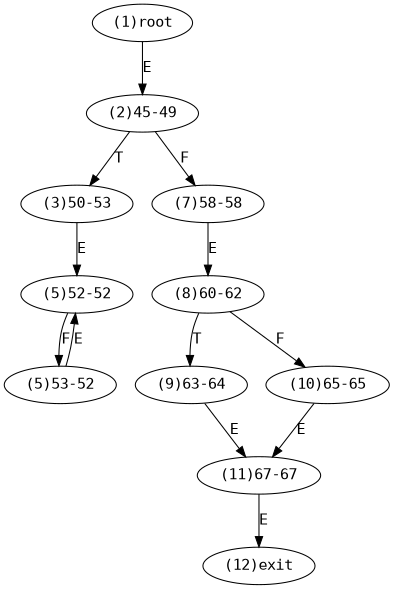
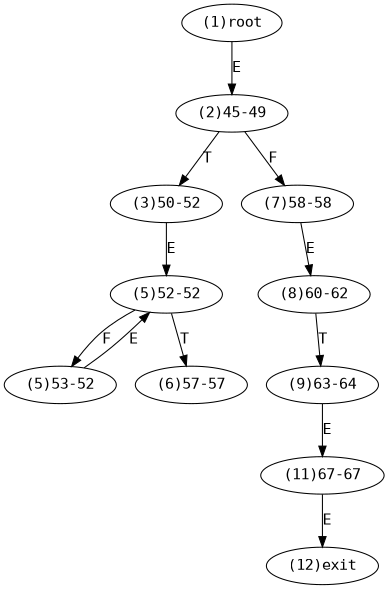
(77, 204) -> (166, 204)
none -> (191, 385)
(328, 385) -> none
